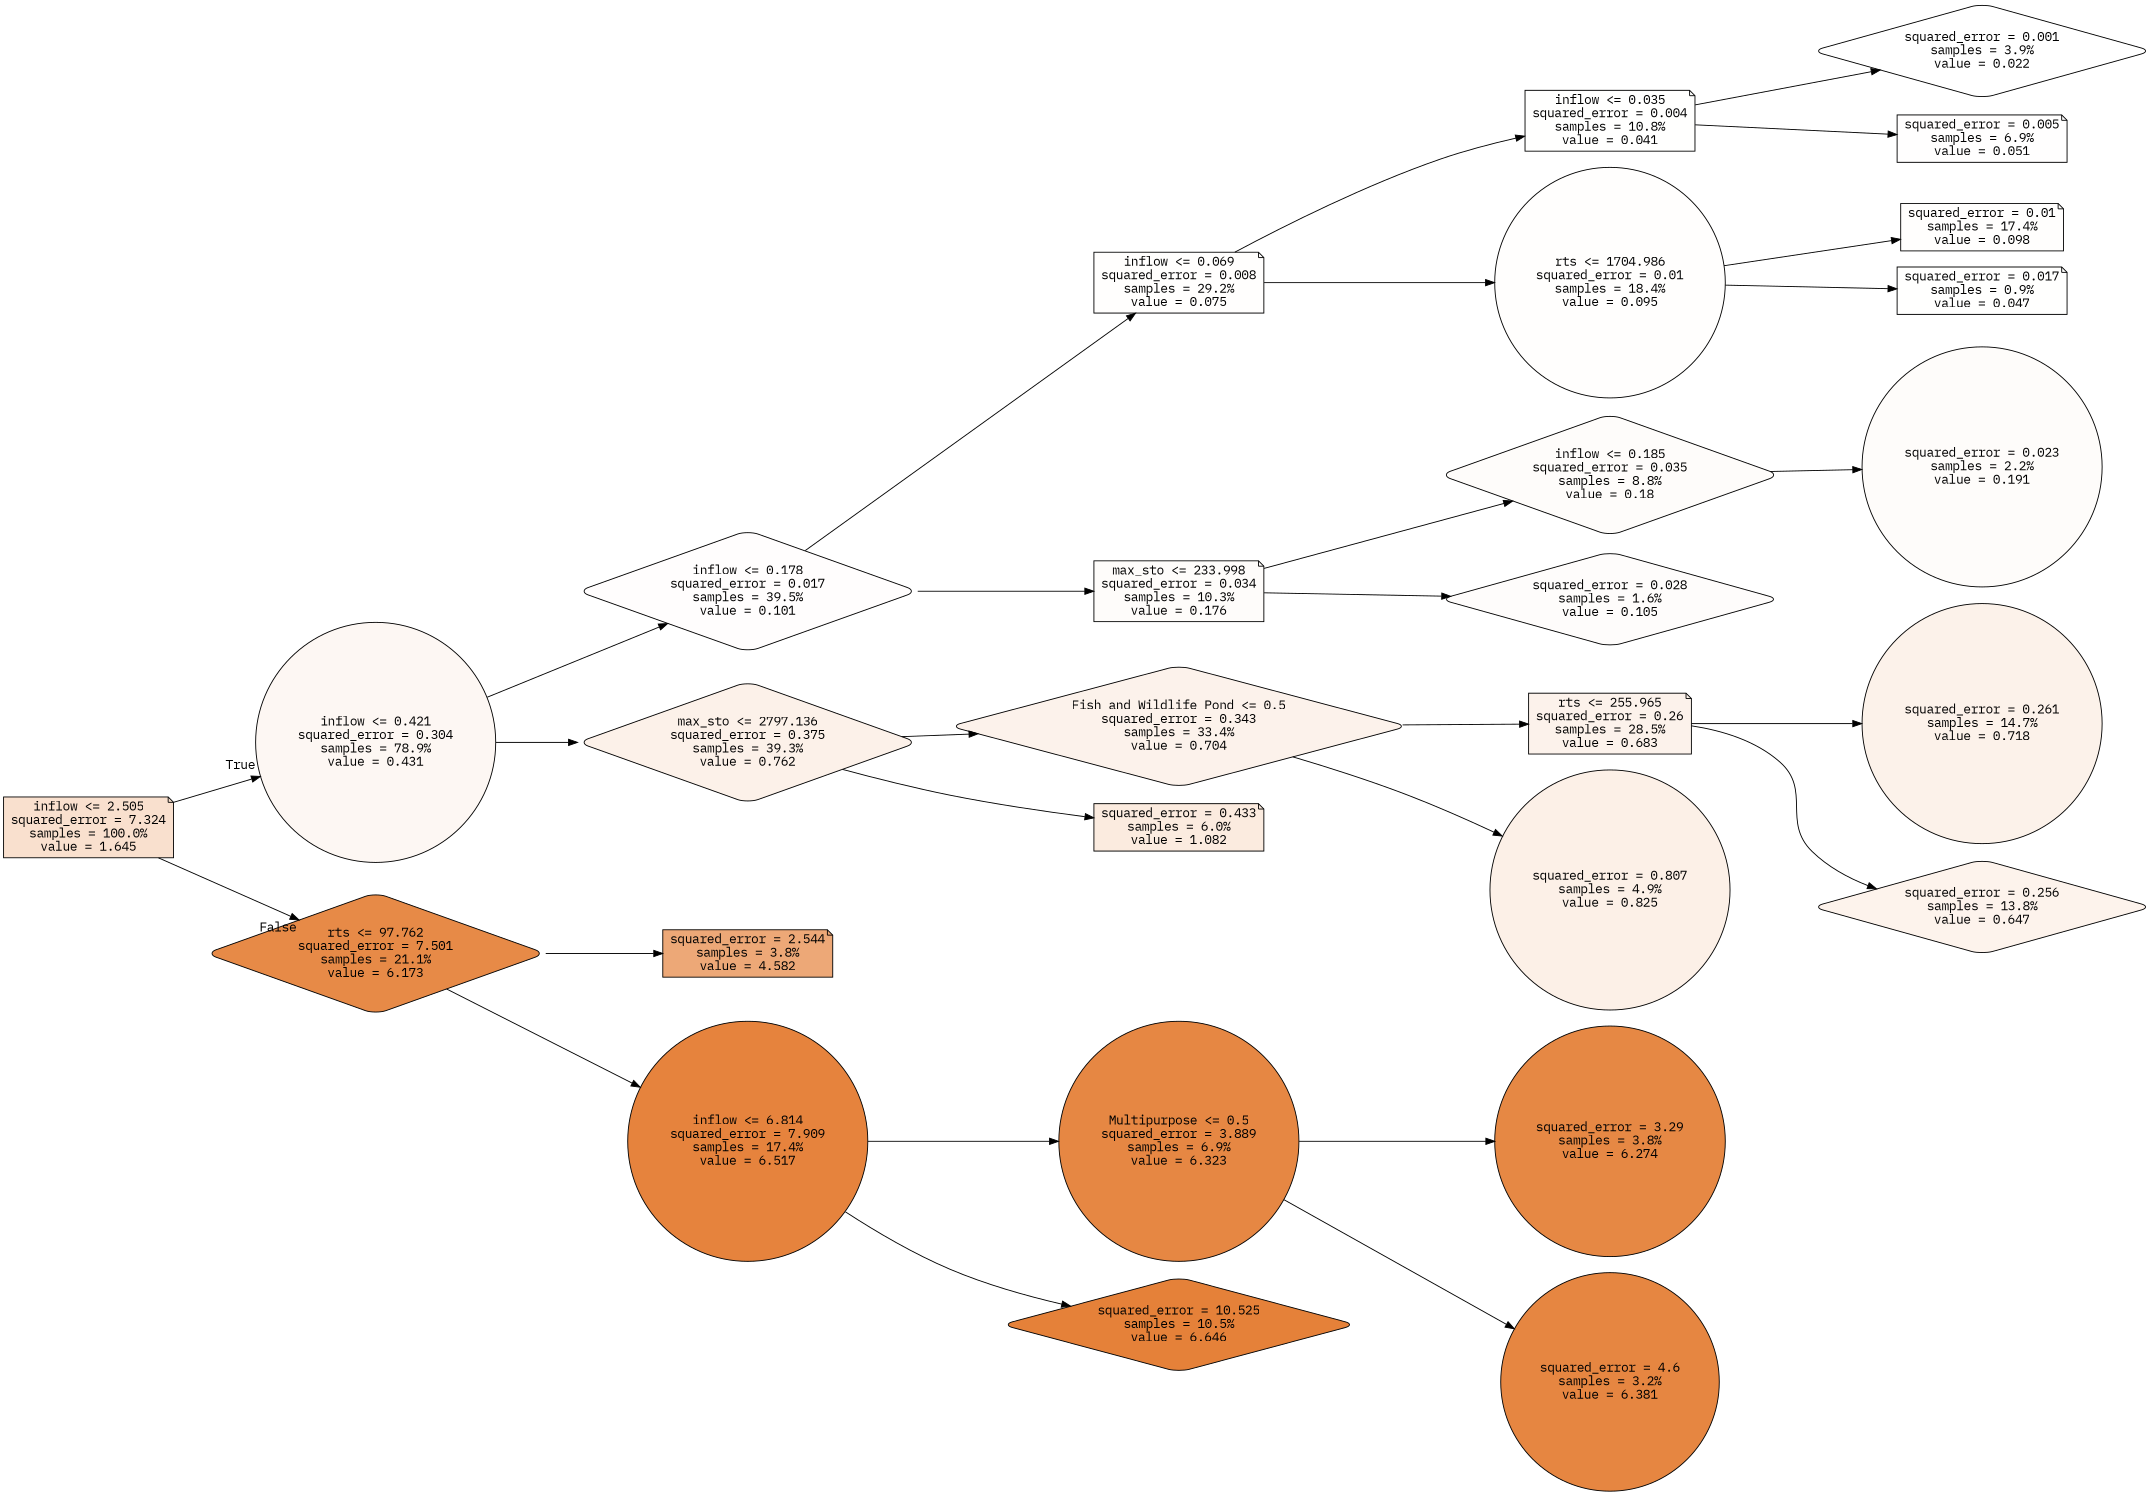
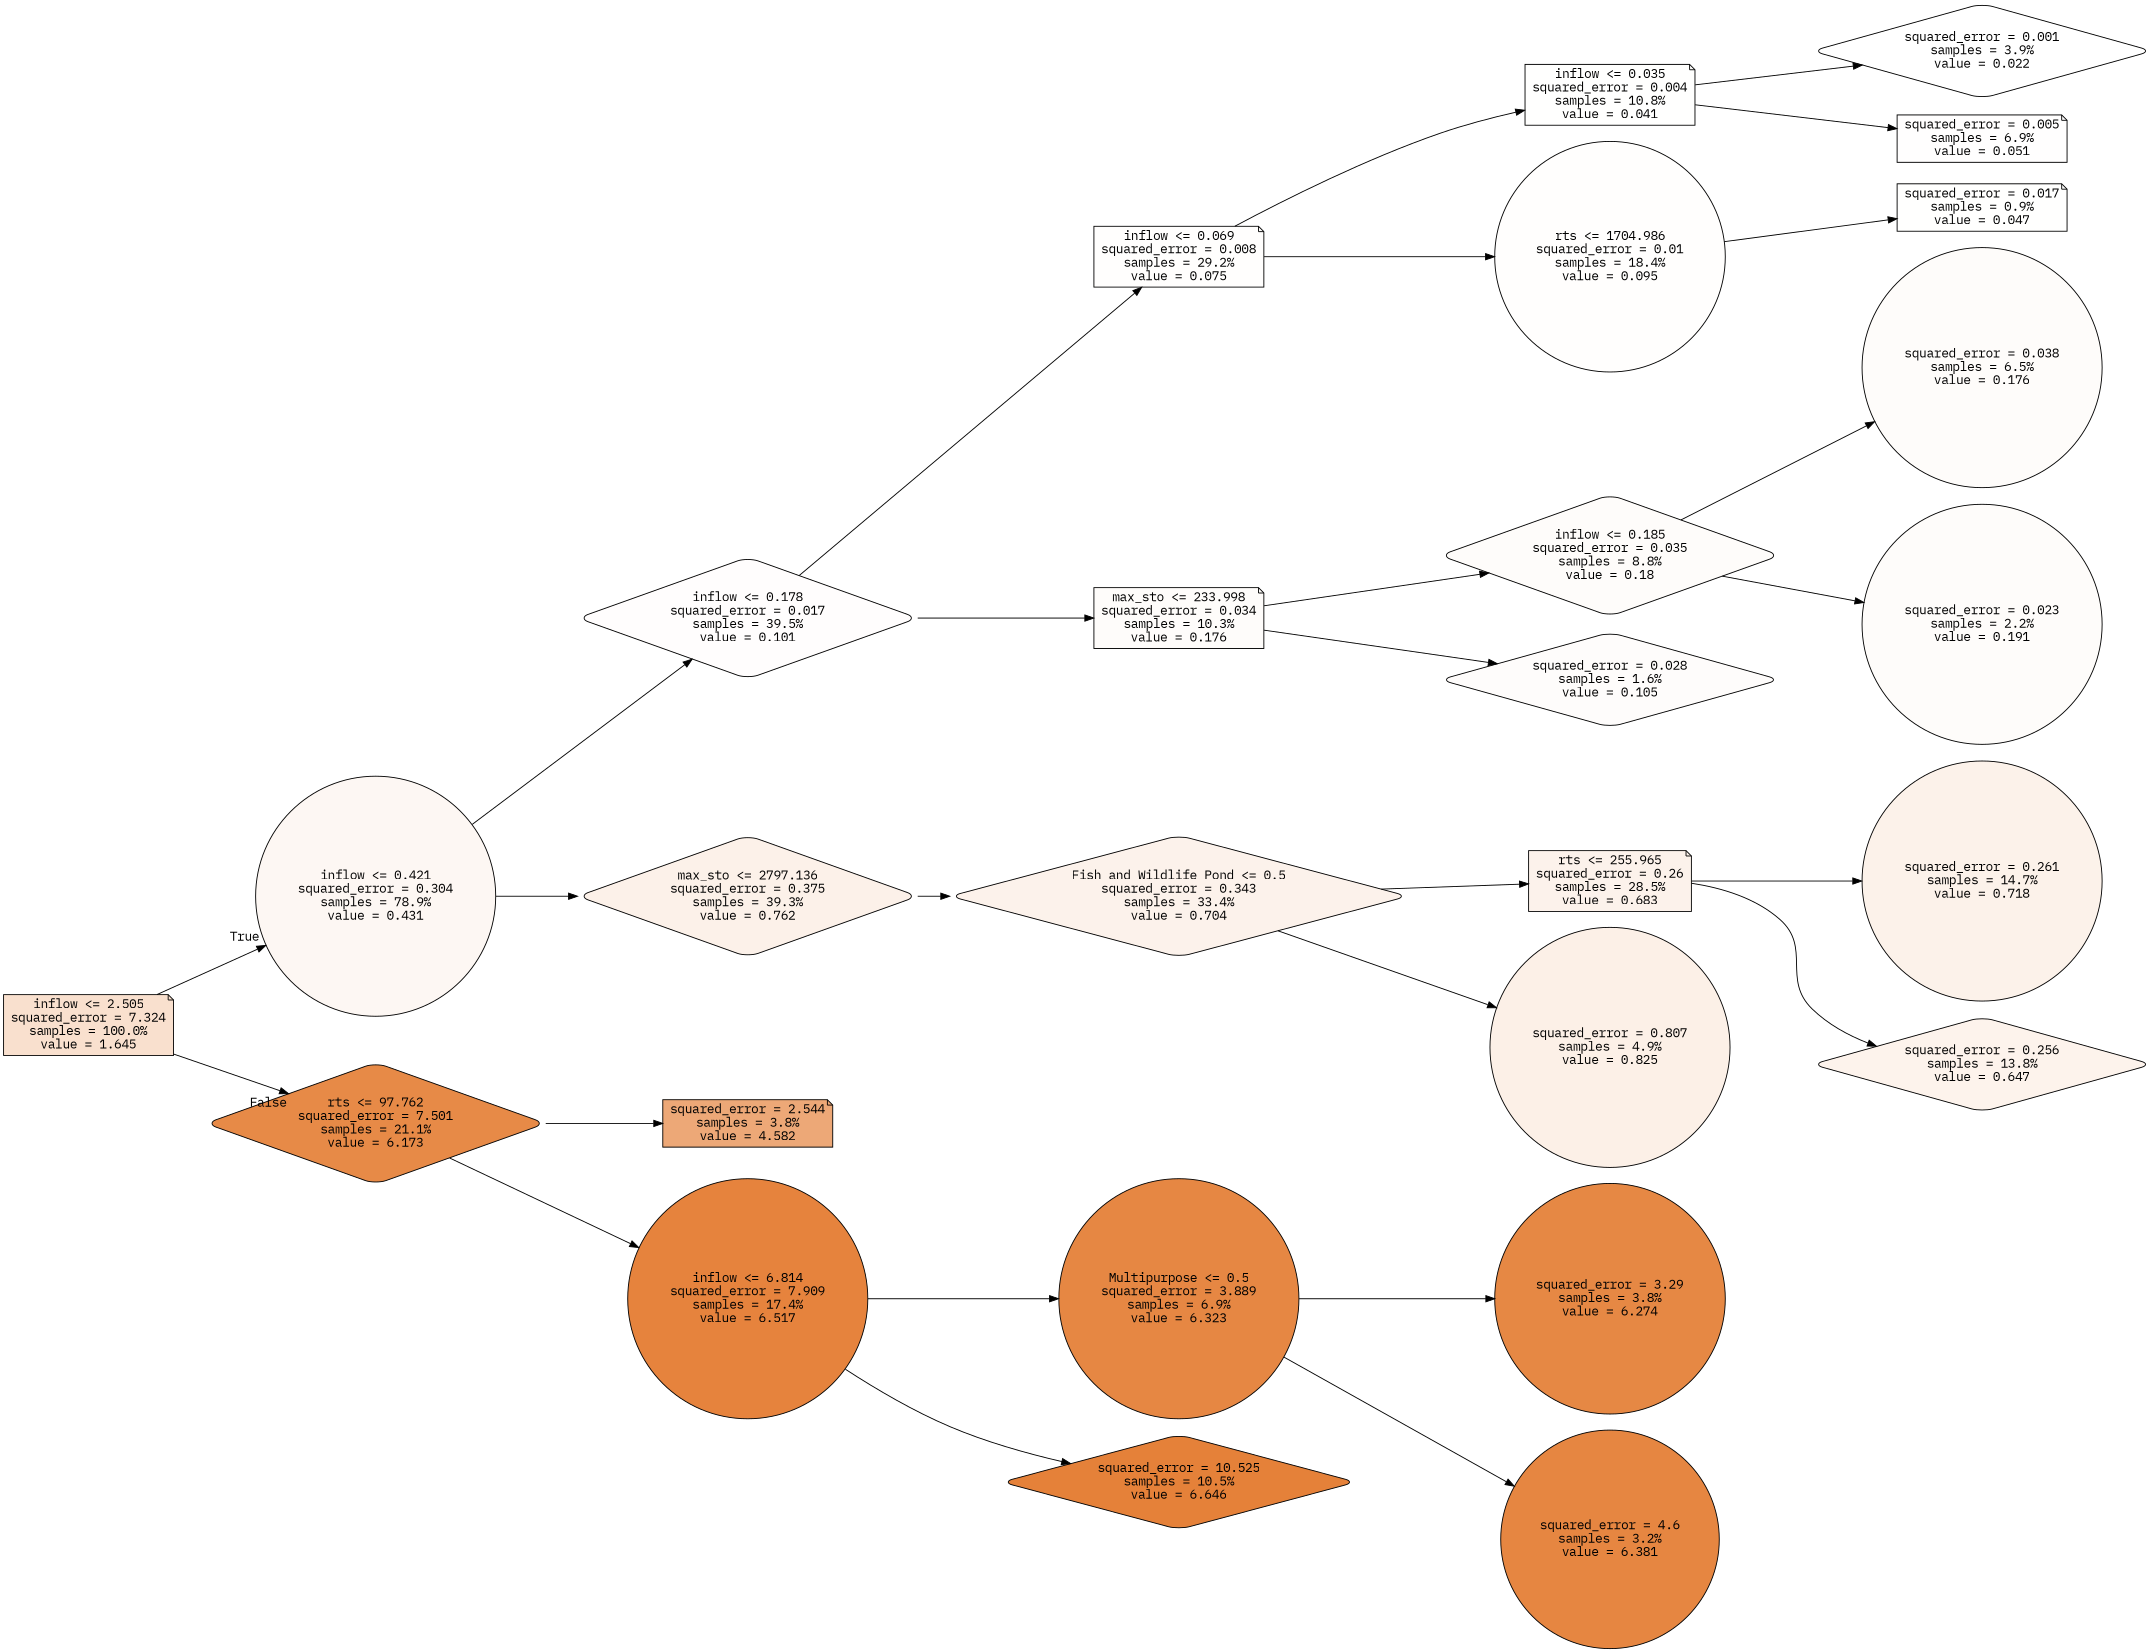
(1982, 227) -> none
none -> (1982, 368)
(1179, 827) -> none
